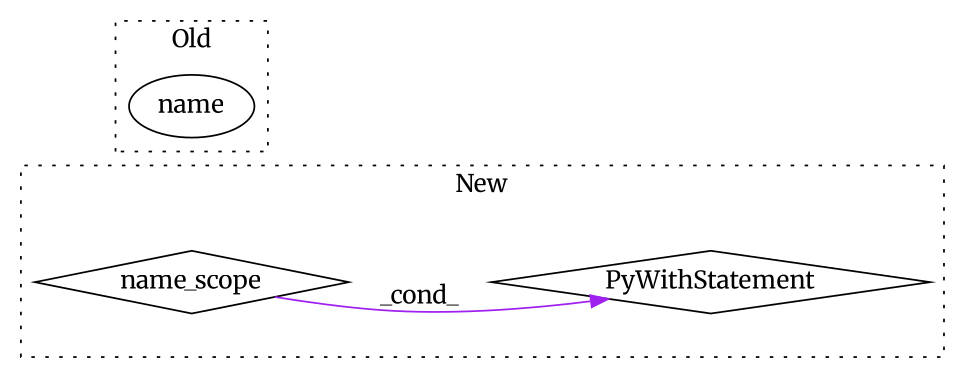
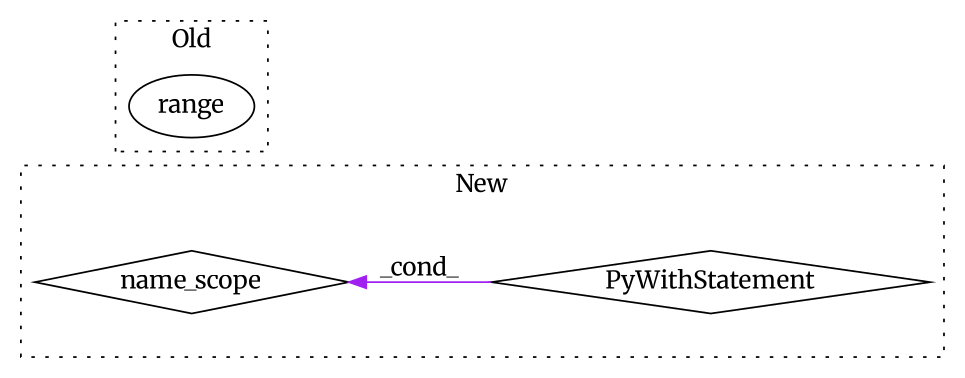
(192, 106) -> (192, 106)
(432, 312) -> (429, 282)
